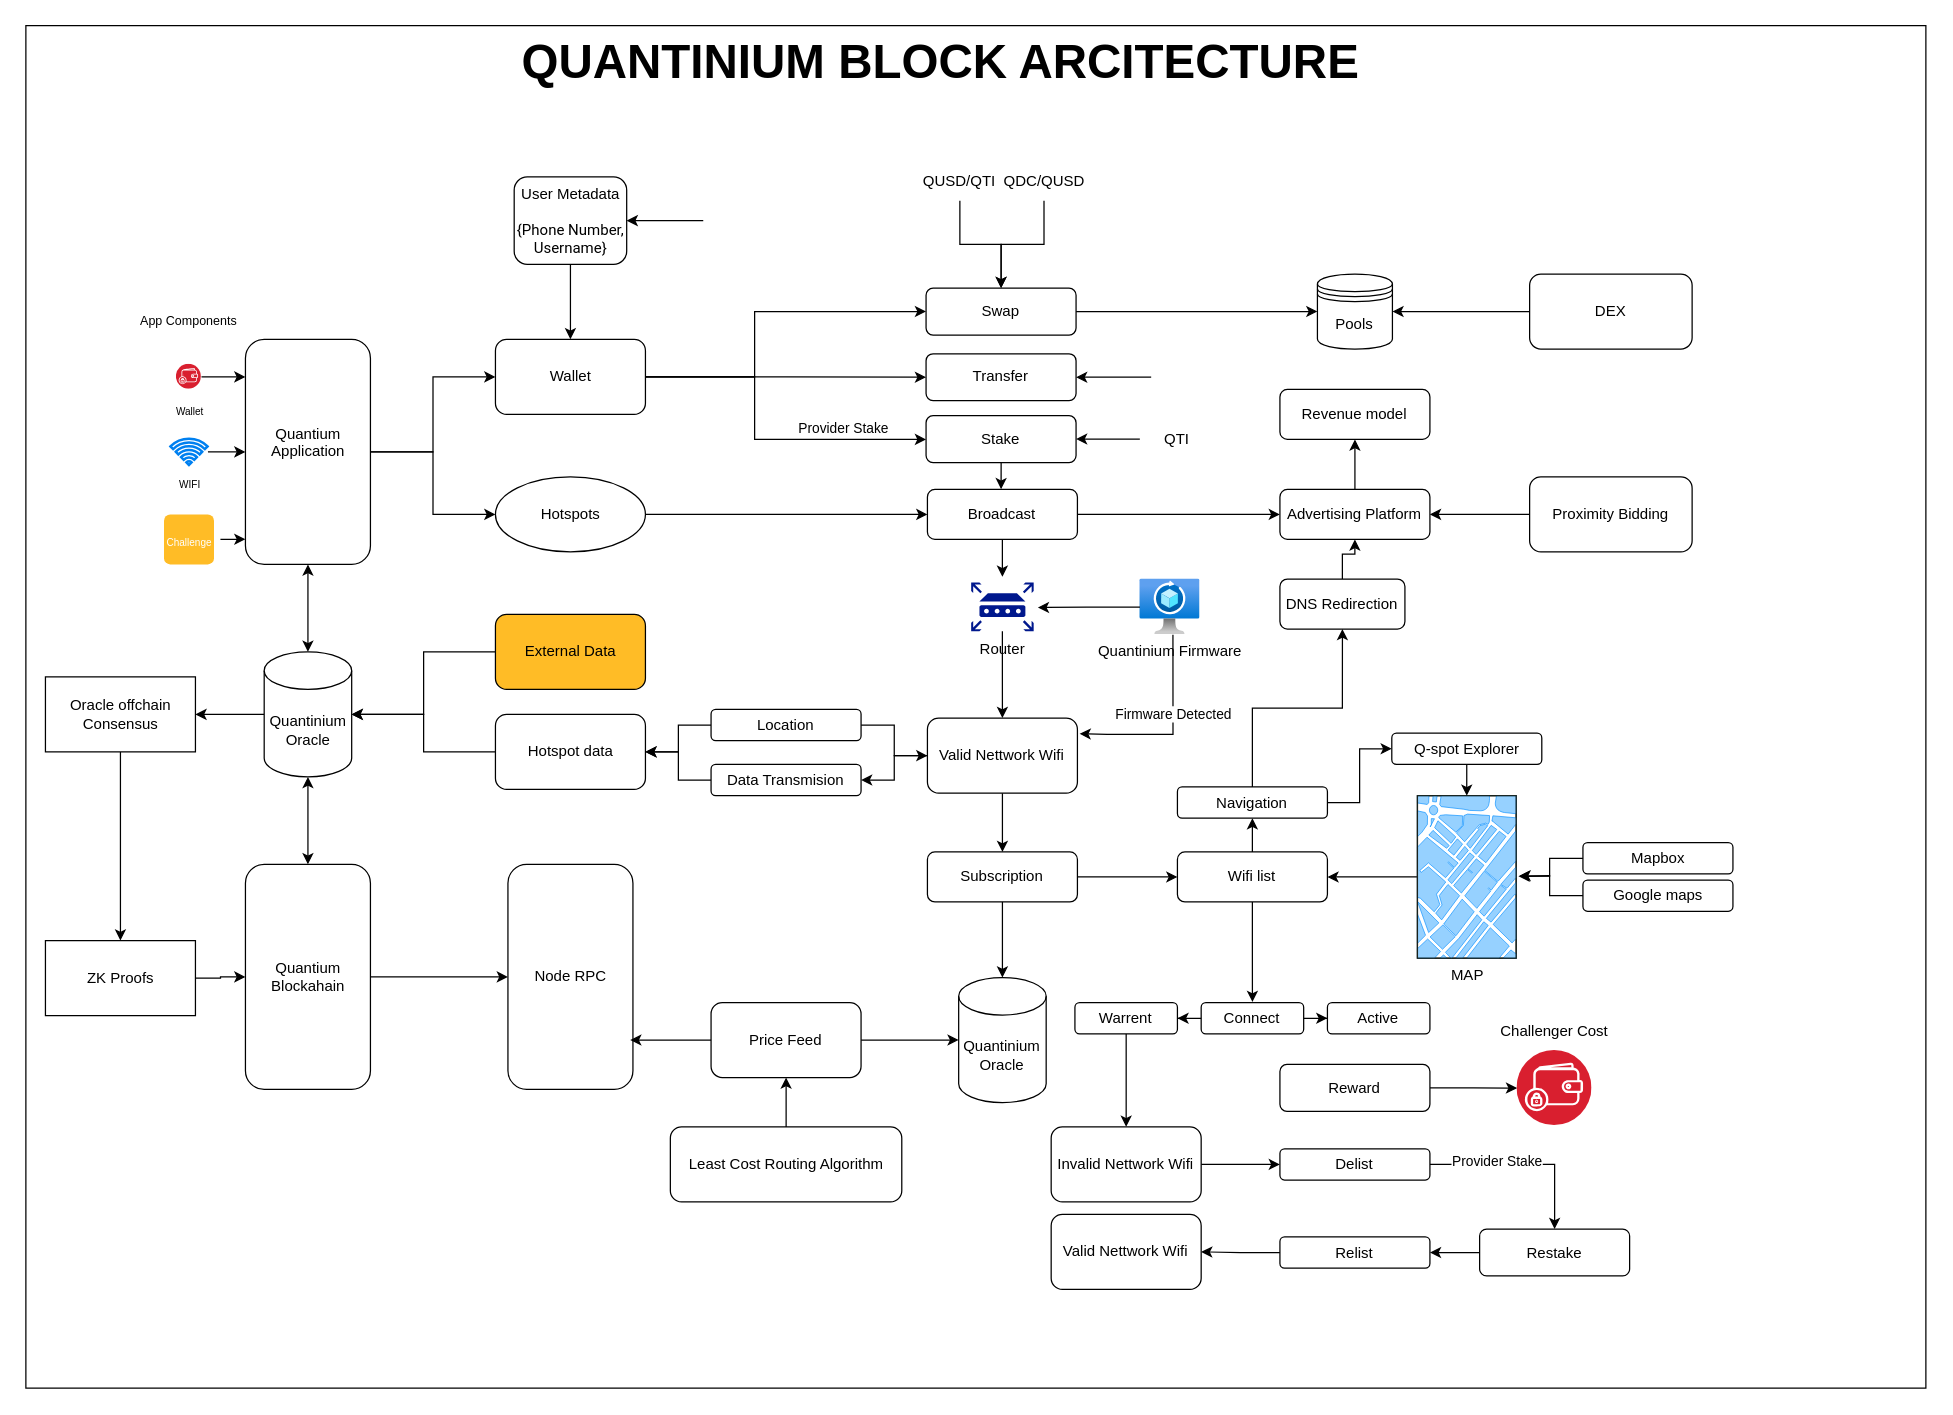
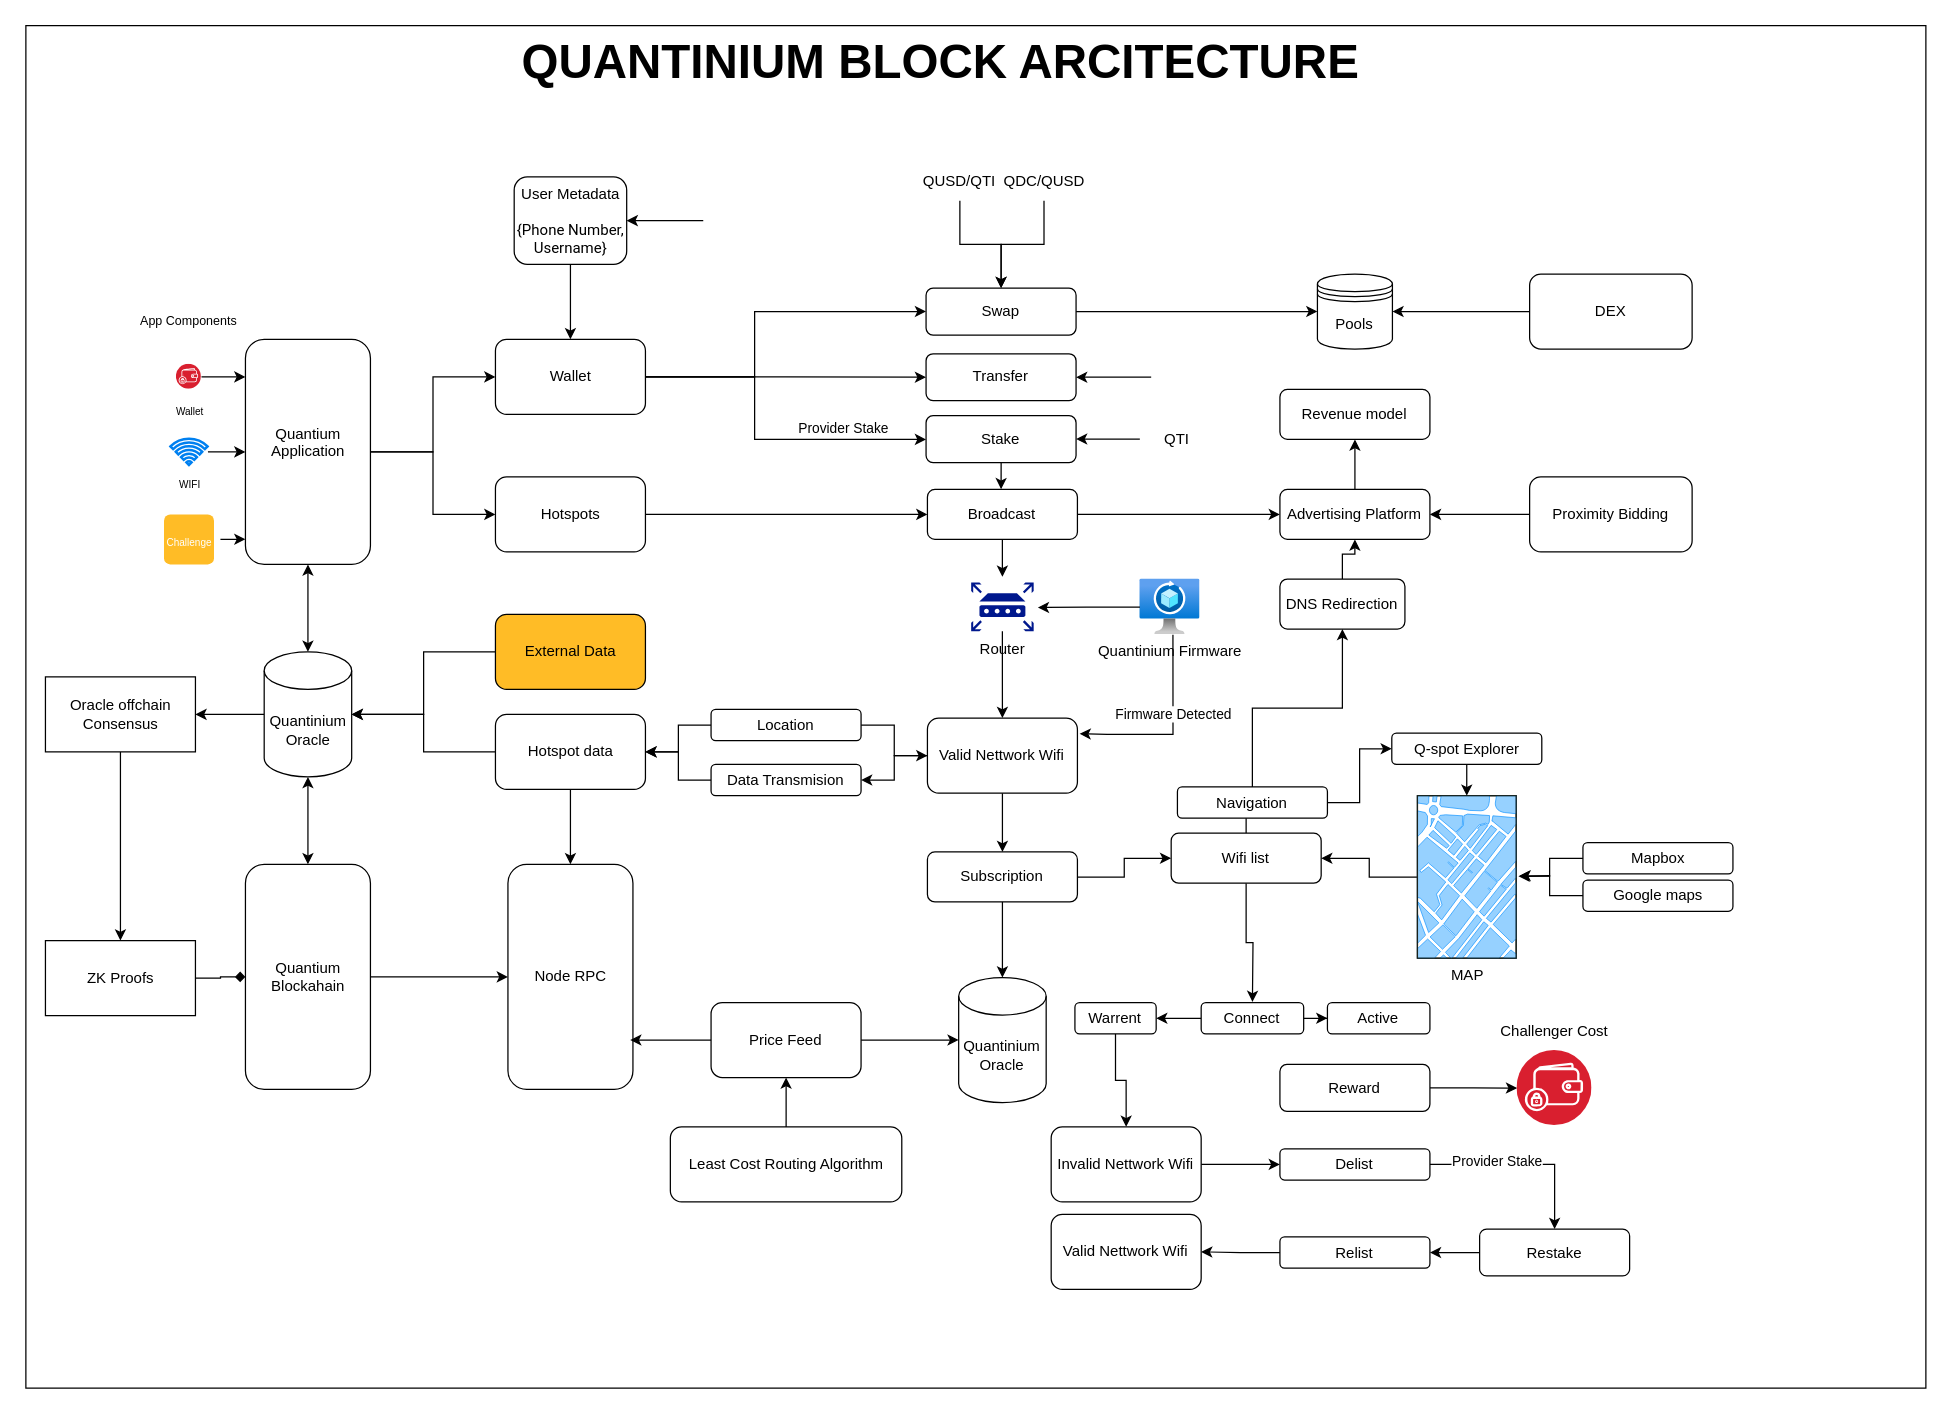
(570, 514) -> (570, 514)
none -> (570, 822)
(1252, 877) -> (1246, 858)
(235, 977) -> (235, 977)
(1126, 1018) -> (1115, 1018)
